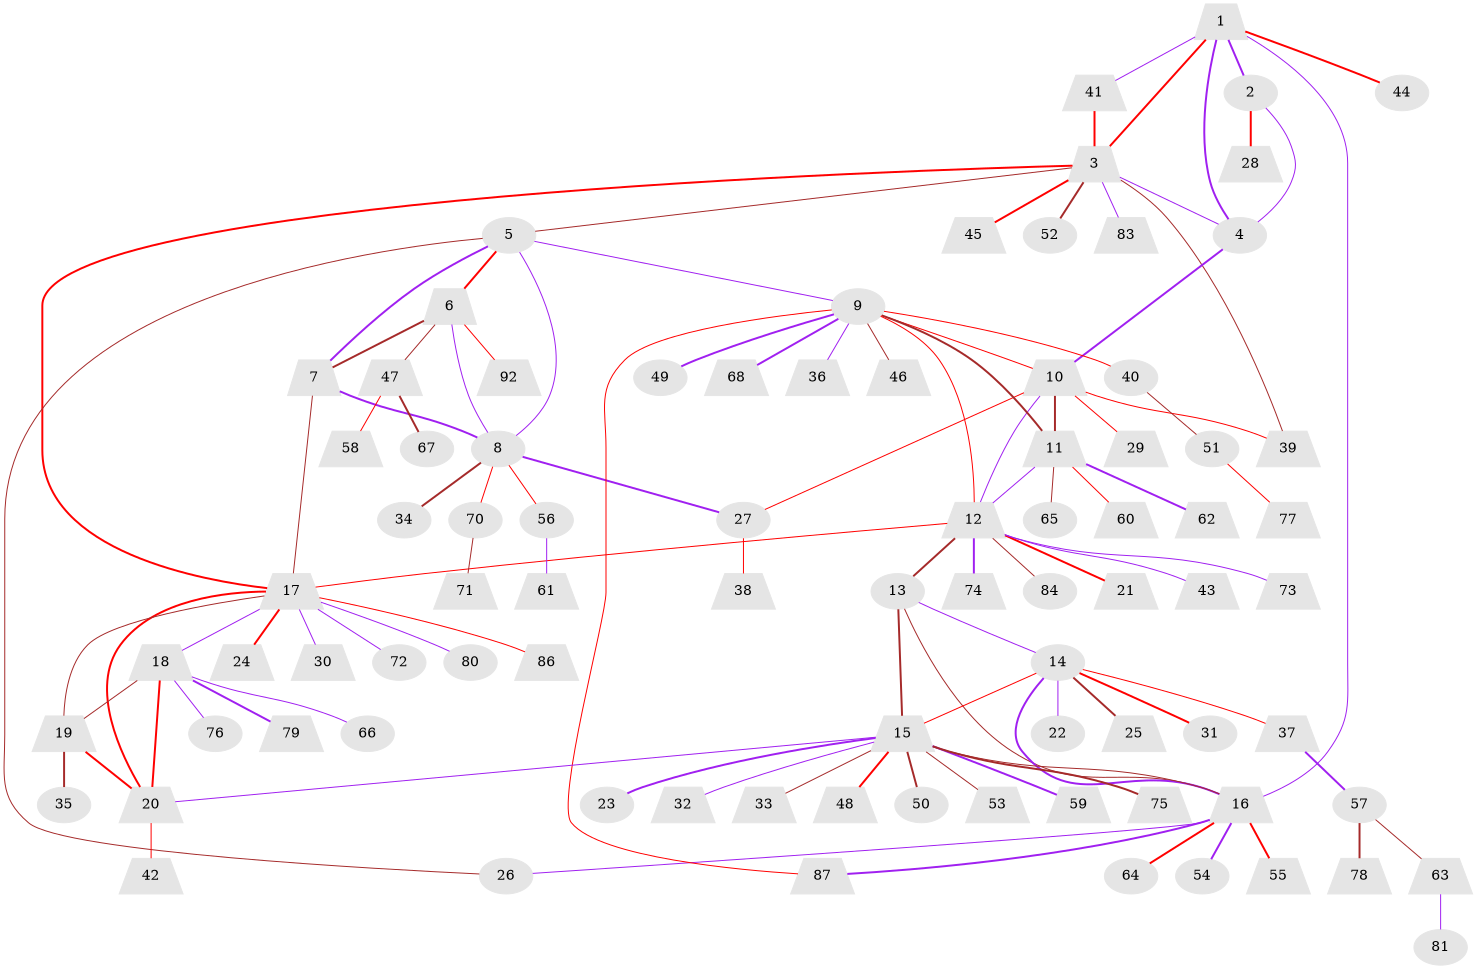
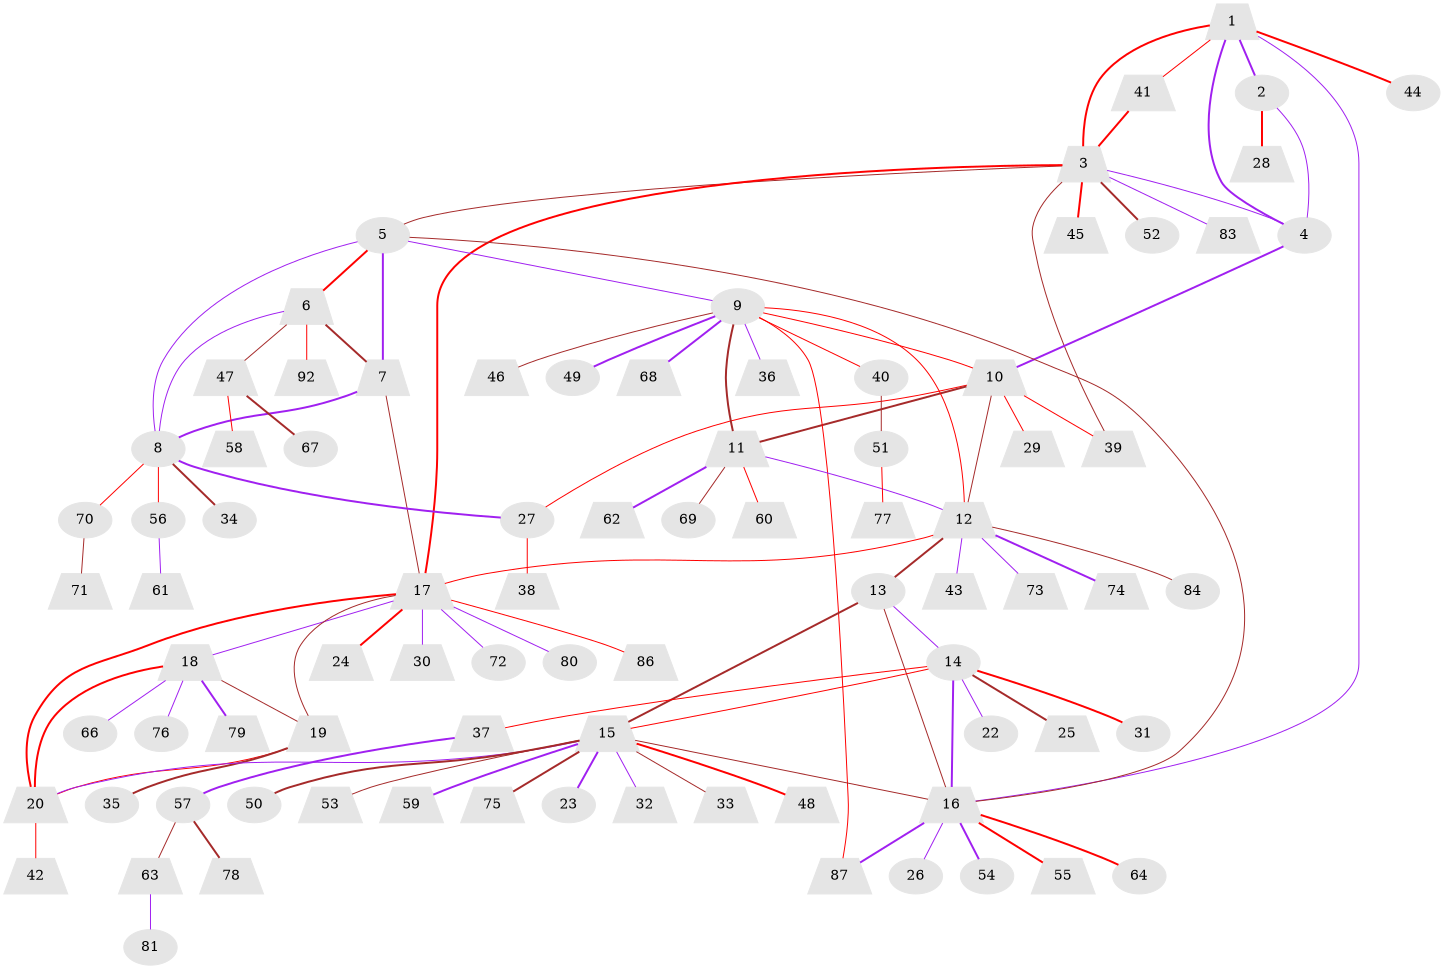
(1155, 59) -> (1187, 58)
(1006, 446) -> (980, 449)
(1050, 520) -> (688, 520)
(1126, 591) -> none
(5, 602) -> (1101, 388)
(109, 770) -> (172, 770)
